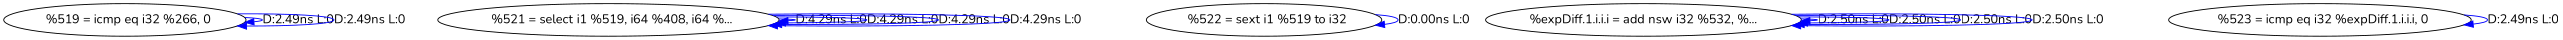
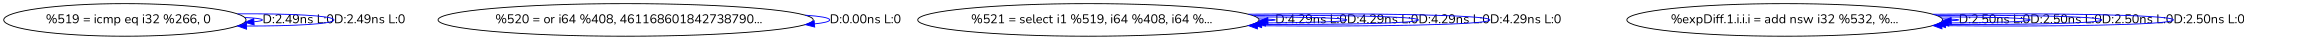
none -> (626, 20)
(1264, 20) -> none
(2320, 20) -> none
